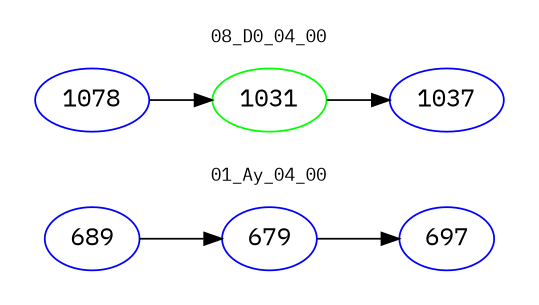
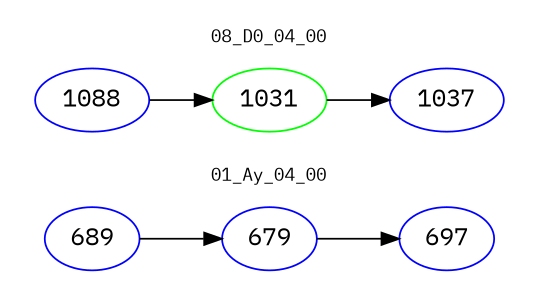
(92, 100) -> (92, 100)
